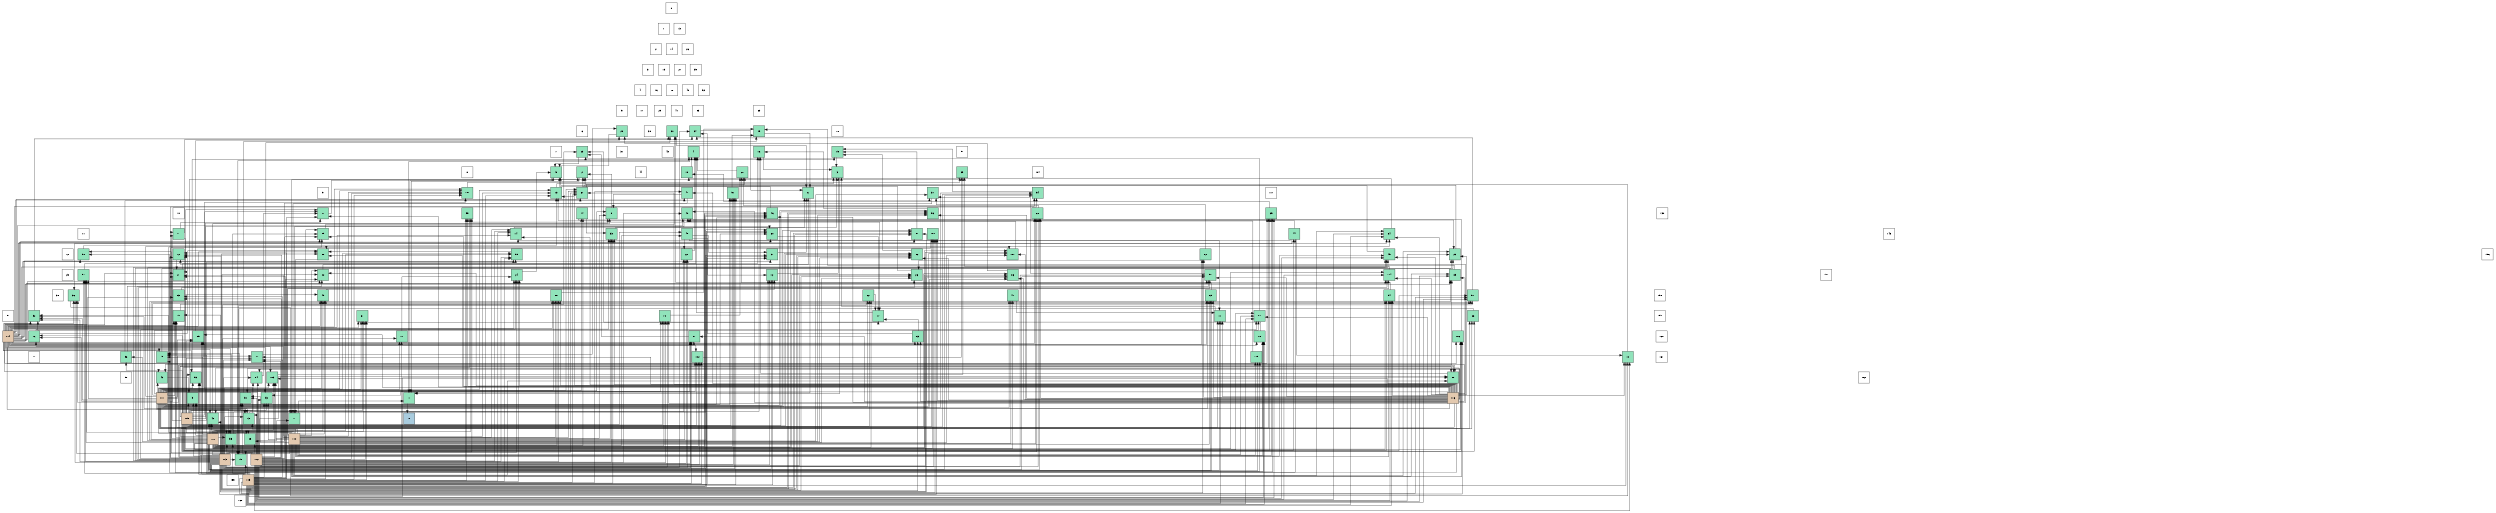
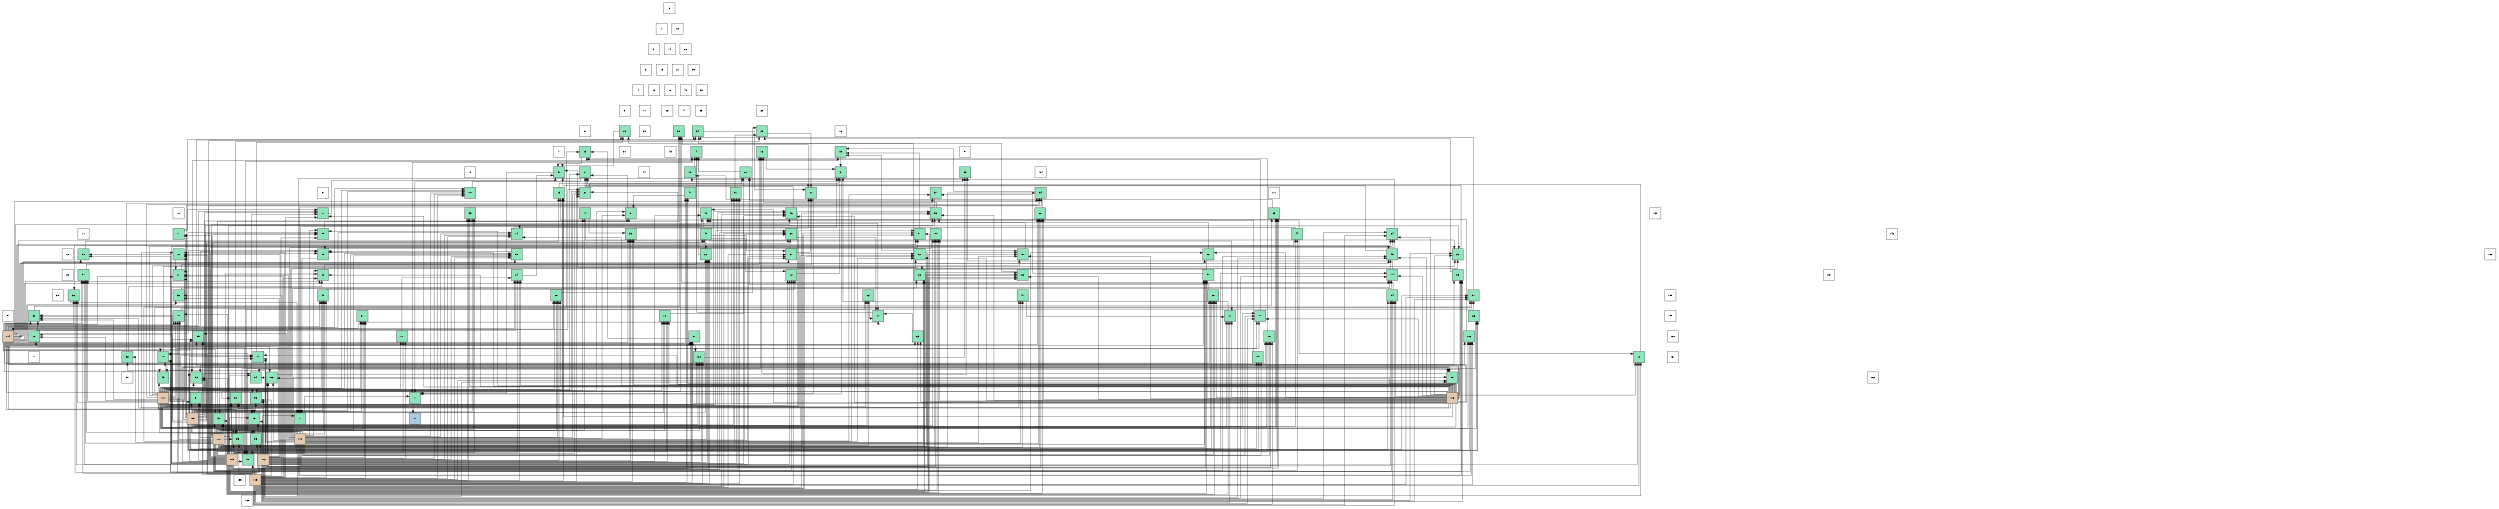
(1091, 205) -> (1087, 222)
(185, 328) -> (189, 328)
(219, 388) -> (274, 334)
none -> (709, 480)
